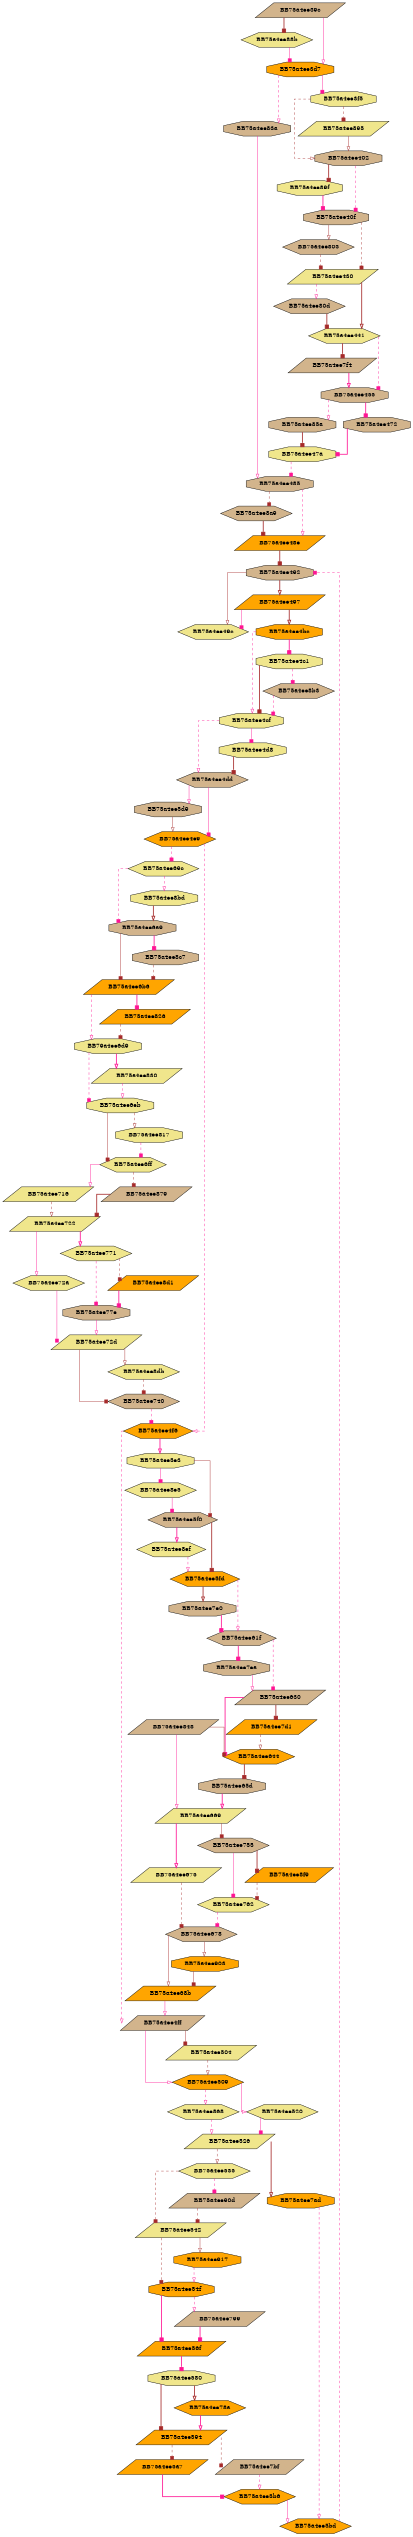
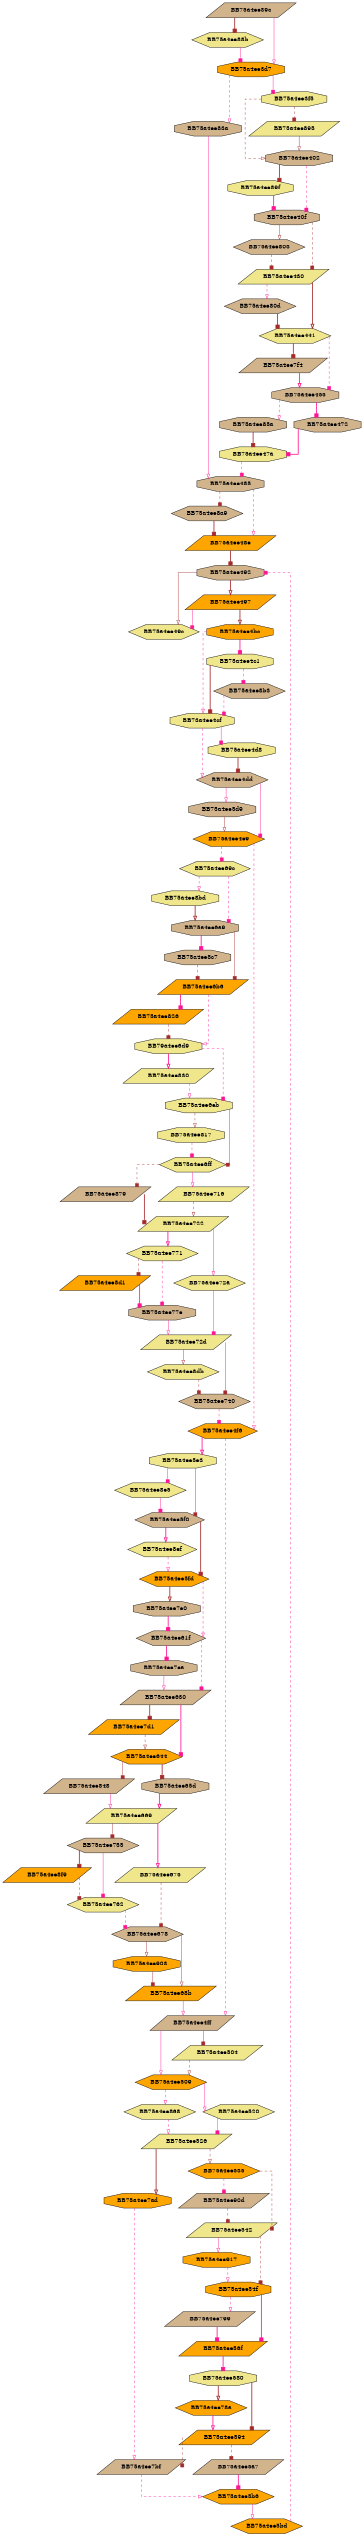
(222, 1727) -> (123, 1768)
(214, 2171) -> (224, 2171)
(200, 2243) -> (218, 2243)
(319, 2361) -> (134, 2332)
(163, 2467) -> (238, 2467)
